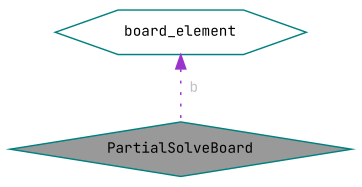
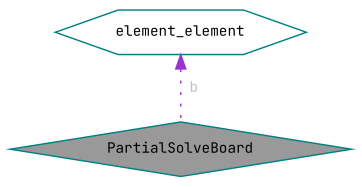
(181, 32) -> (181, 32)
